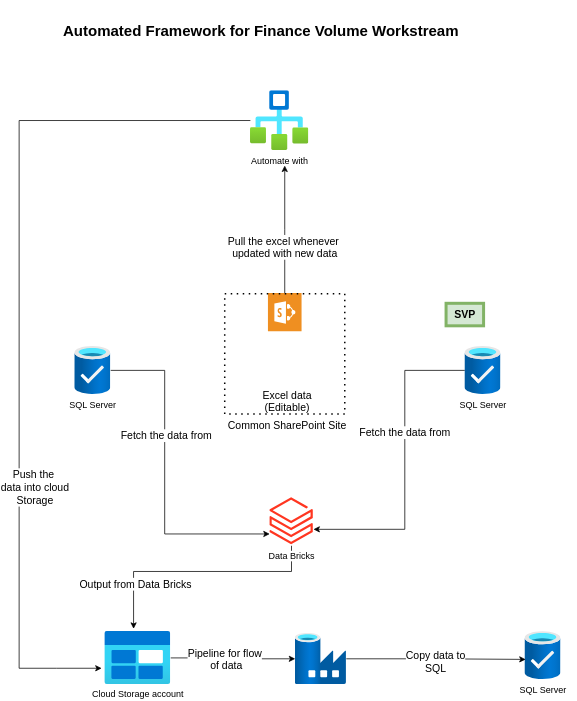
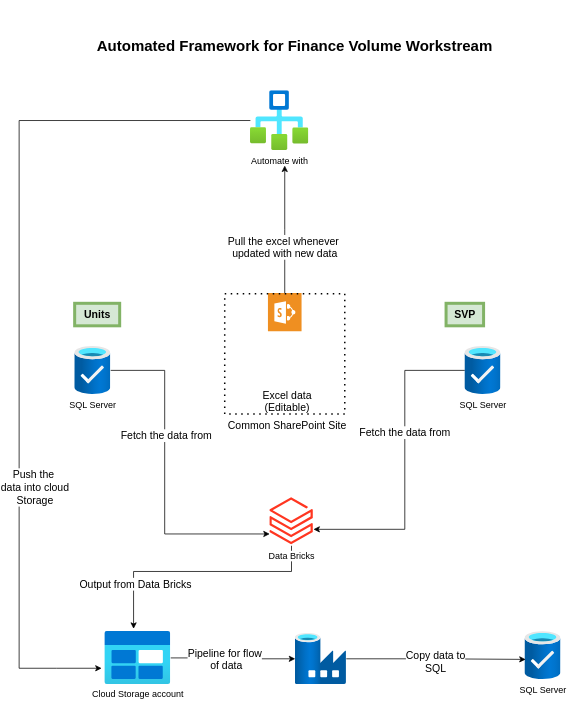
(261, 30) -> (294, 45)
none -> (97, 314)
